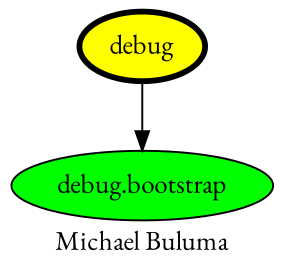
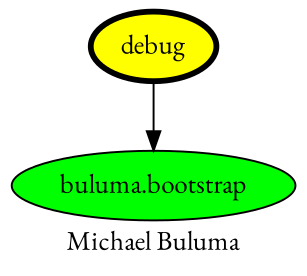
(142, 186) -> (154, 186)
